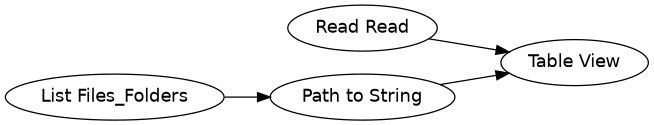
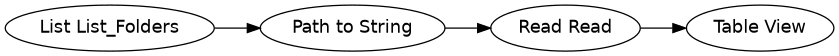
(468, 80) -> (461, 28)
(115, 97) -> (110, 28)
